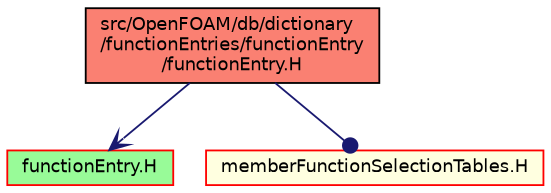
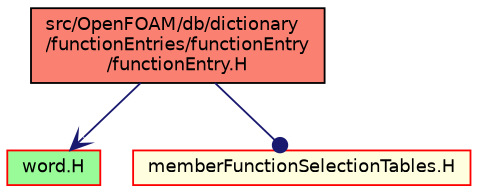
(90, 168) -> (54, 168)
